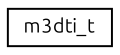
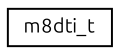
(60, 27) -> (60, 27)
